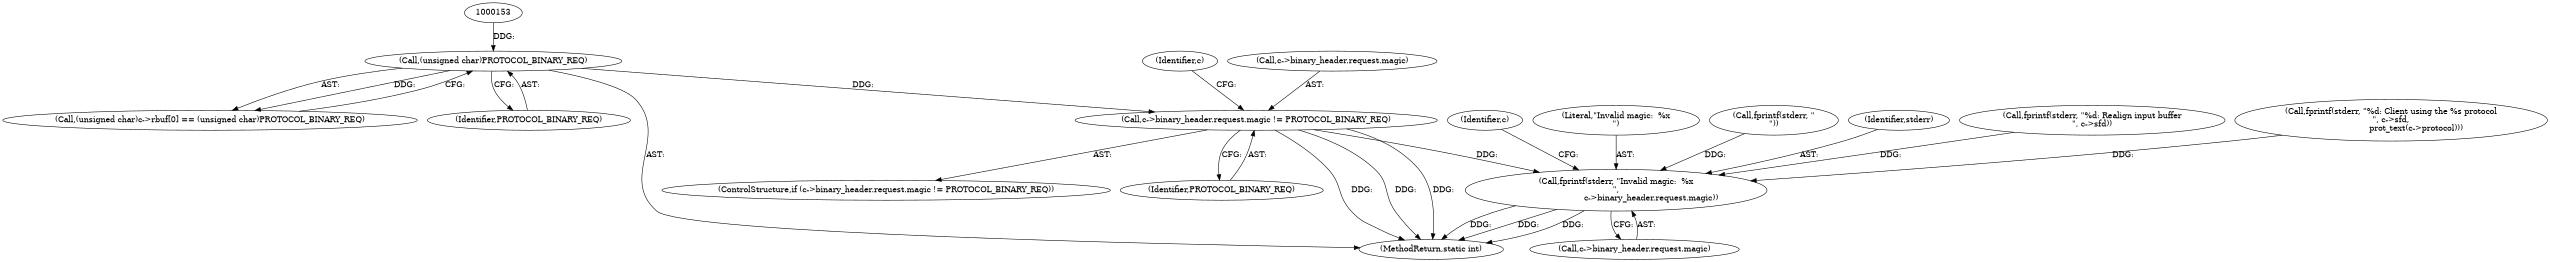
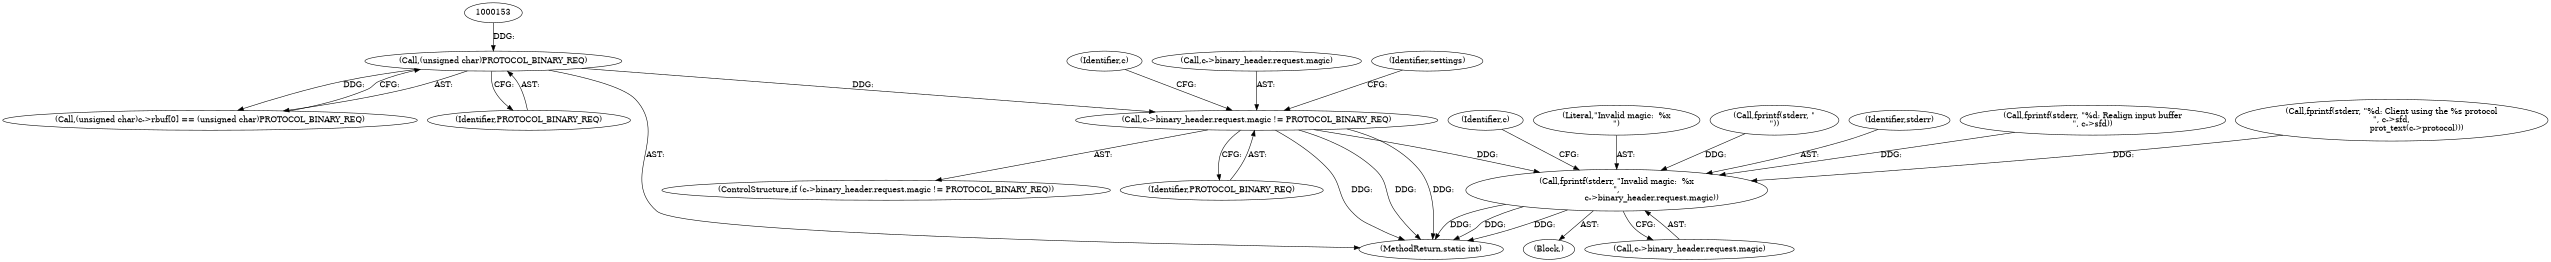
none -> (1427, 61)
none -> (1549, 249)
